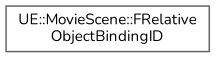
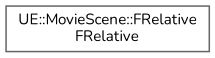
(108, 29) -> (108, 29)
